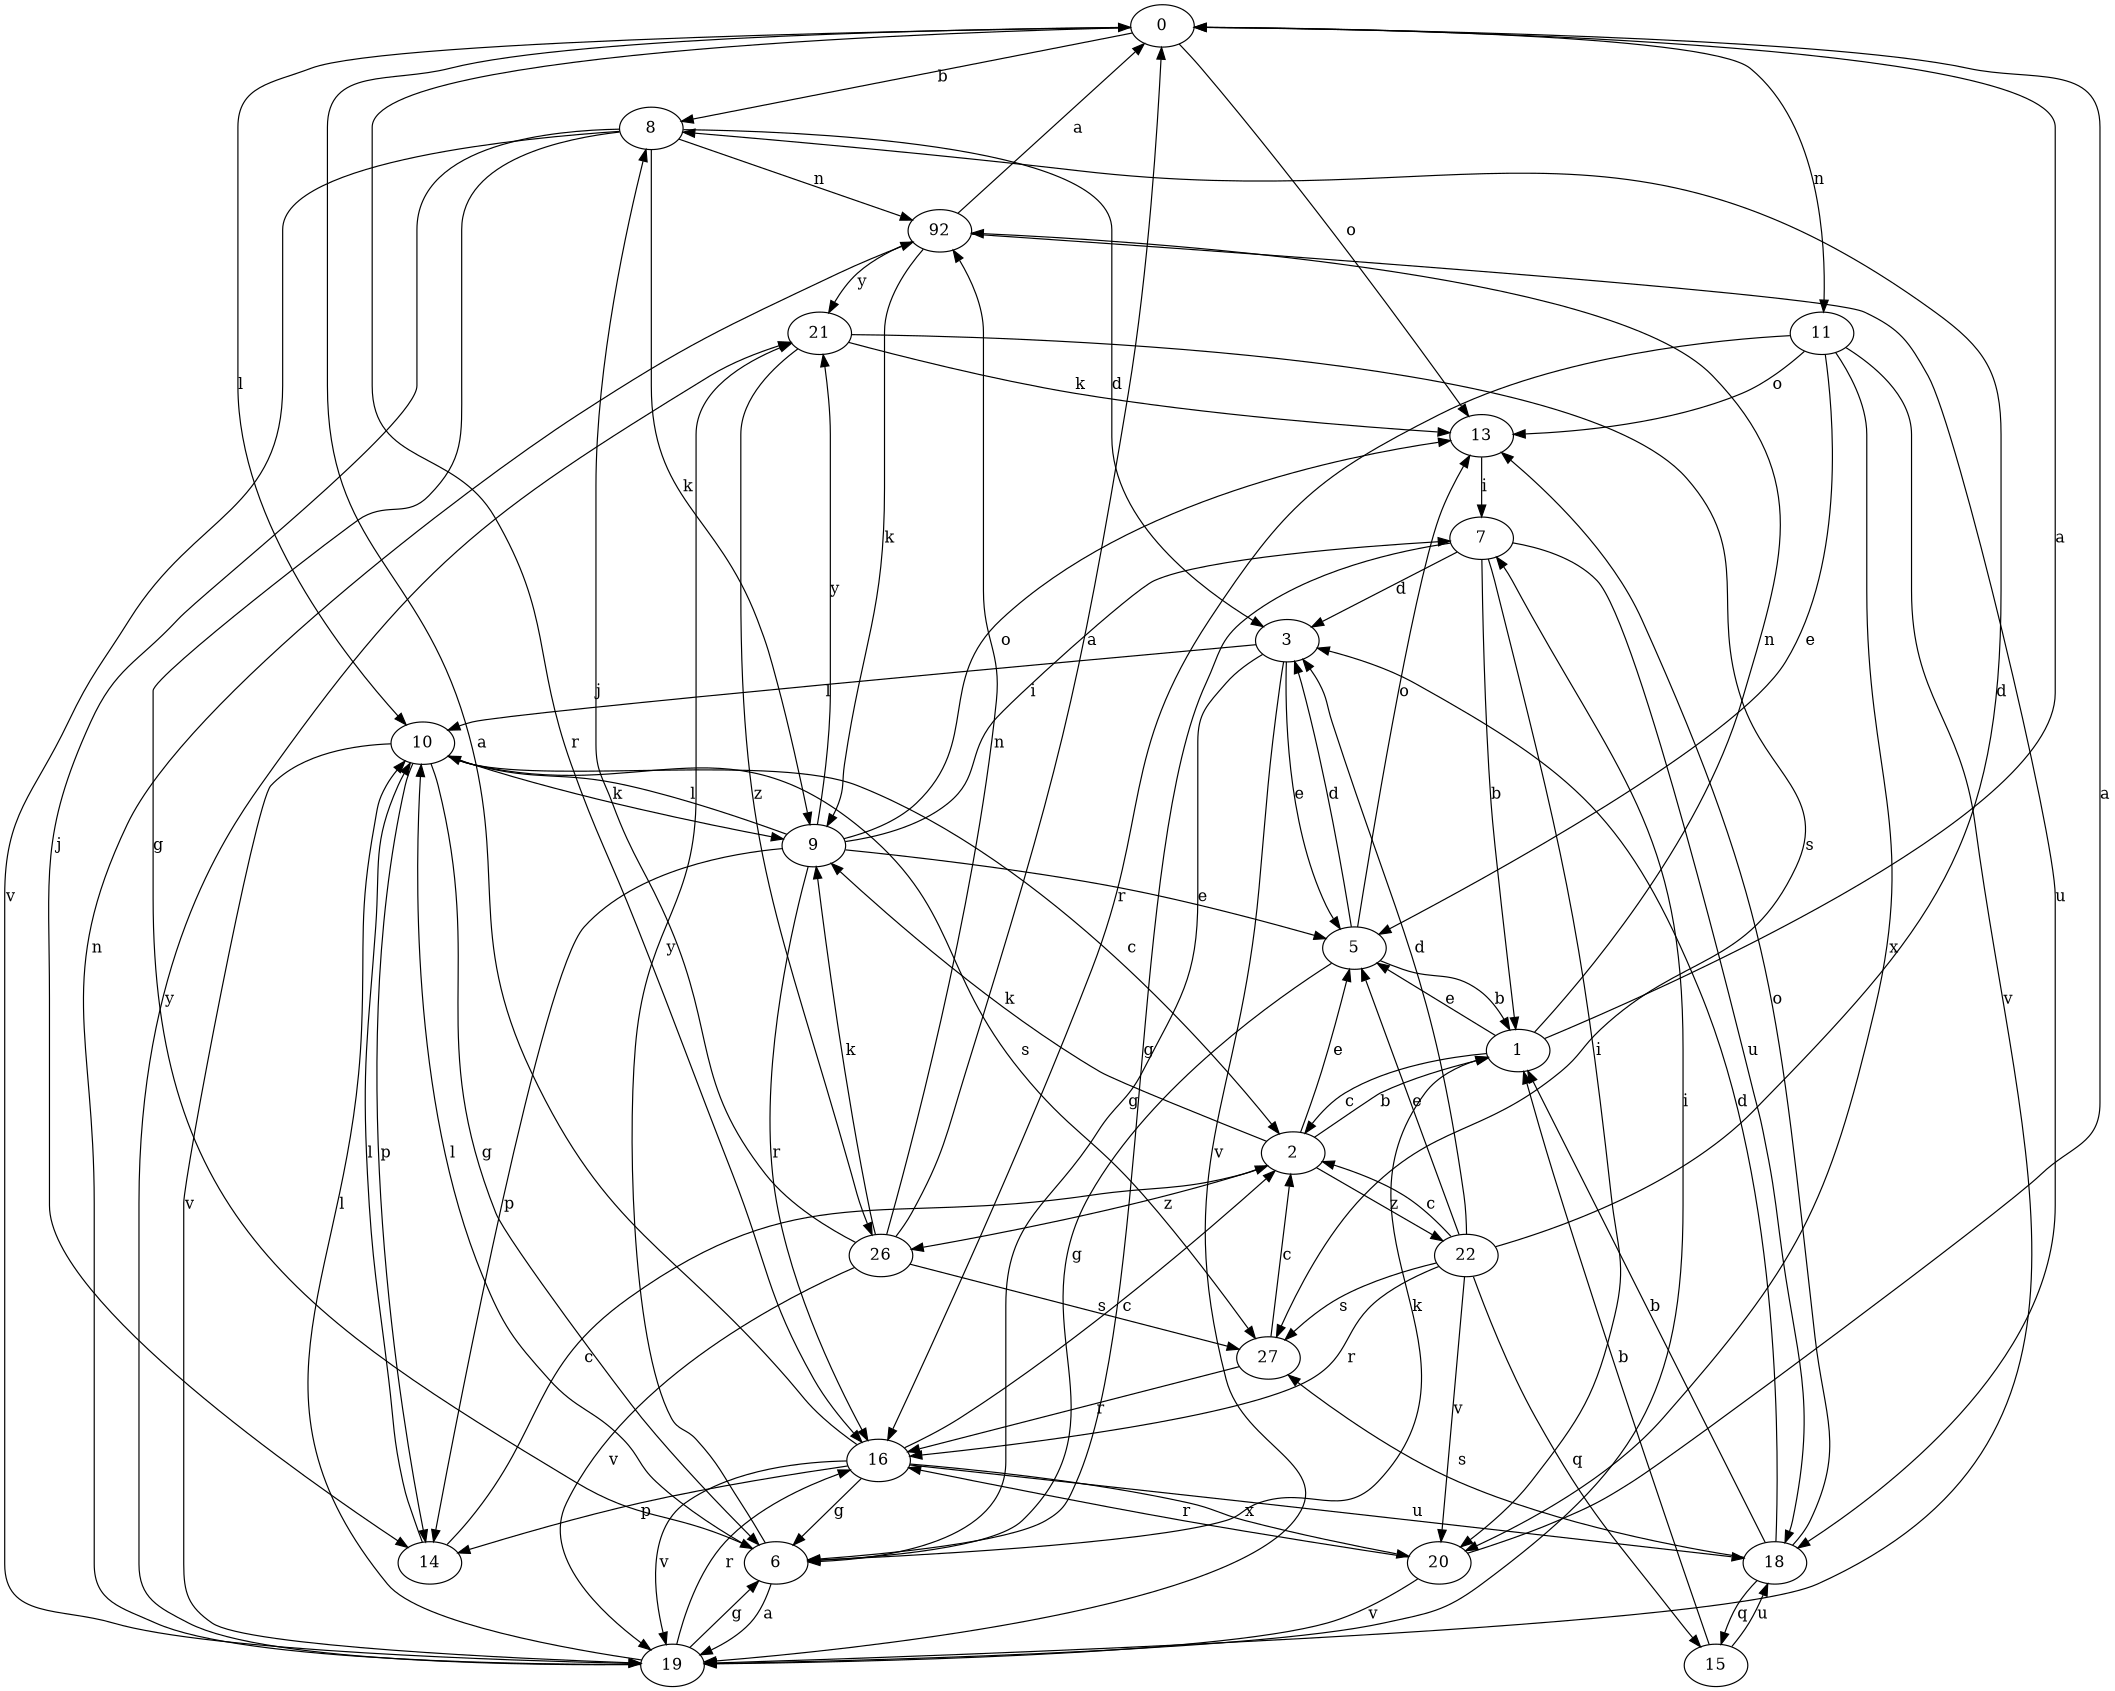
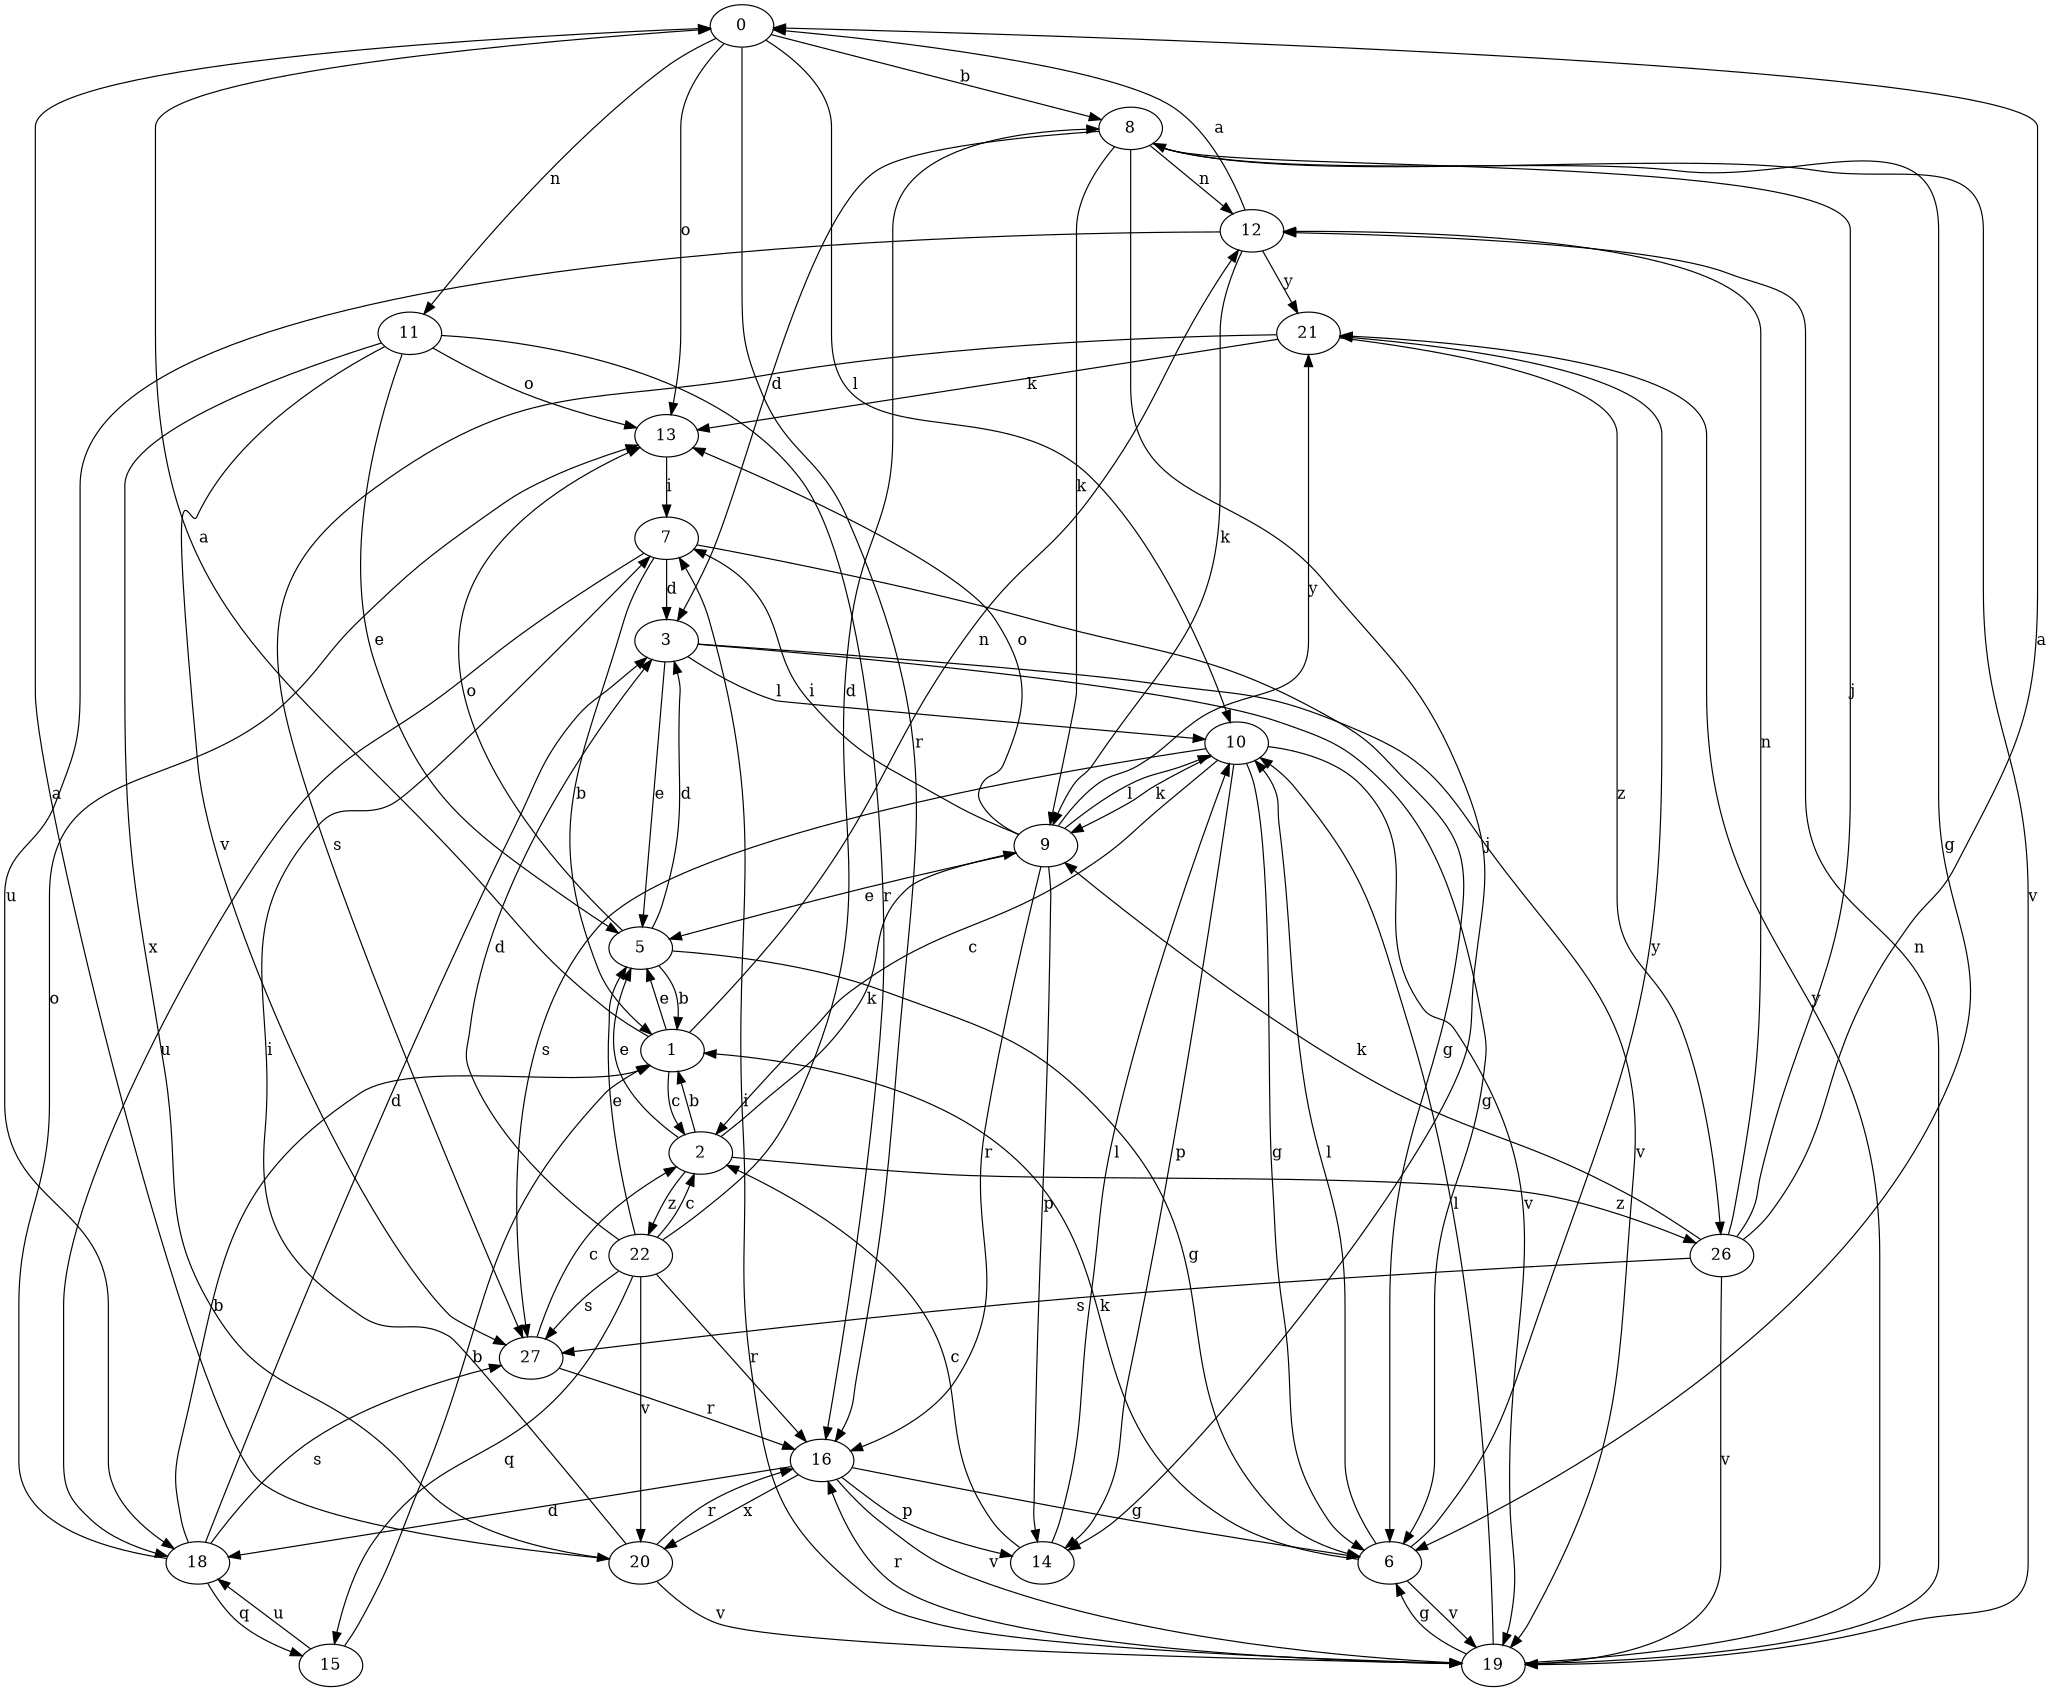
(940, 231) -> (1252, 231)
(336, 458) -> none
(1596, 1069) -> (266, 1052)
(1093, 1323) -> none
(1418, 1512) -> (554, 1512)
(1927, 1513) -> (211, 831)
(768, 1614) -> (1454, 1614)
